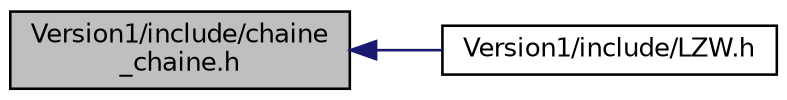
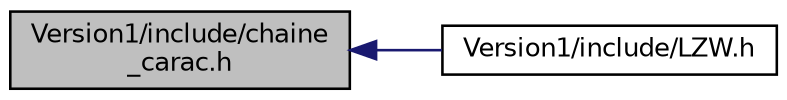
(180, 50) -> (180, 50)
